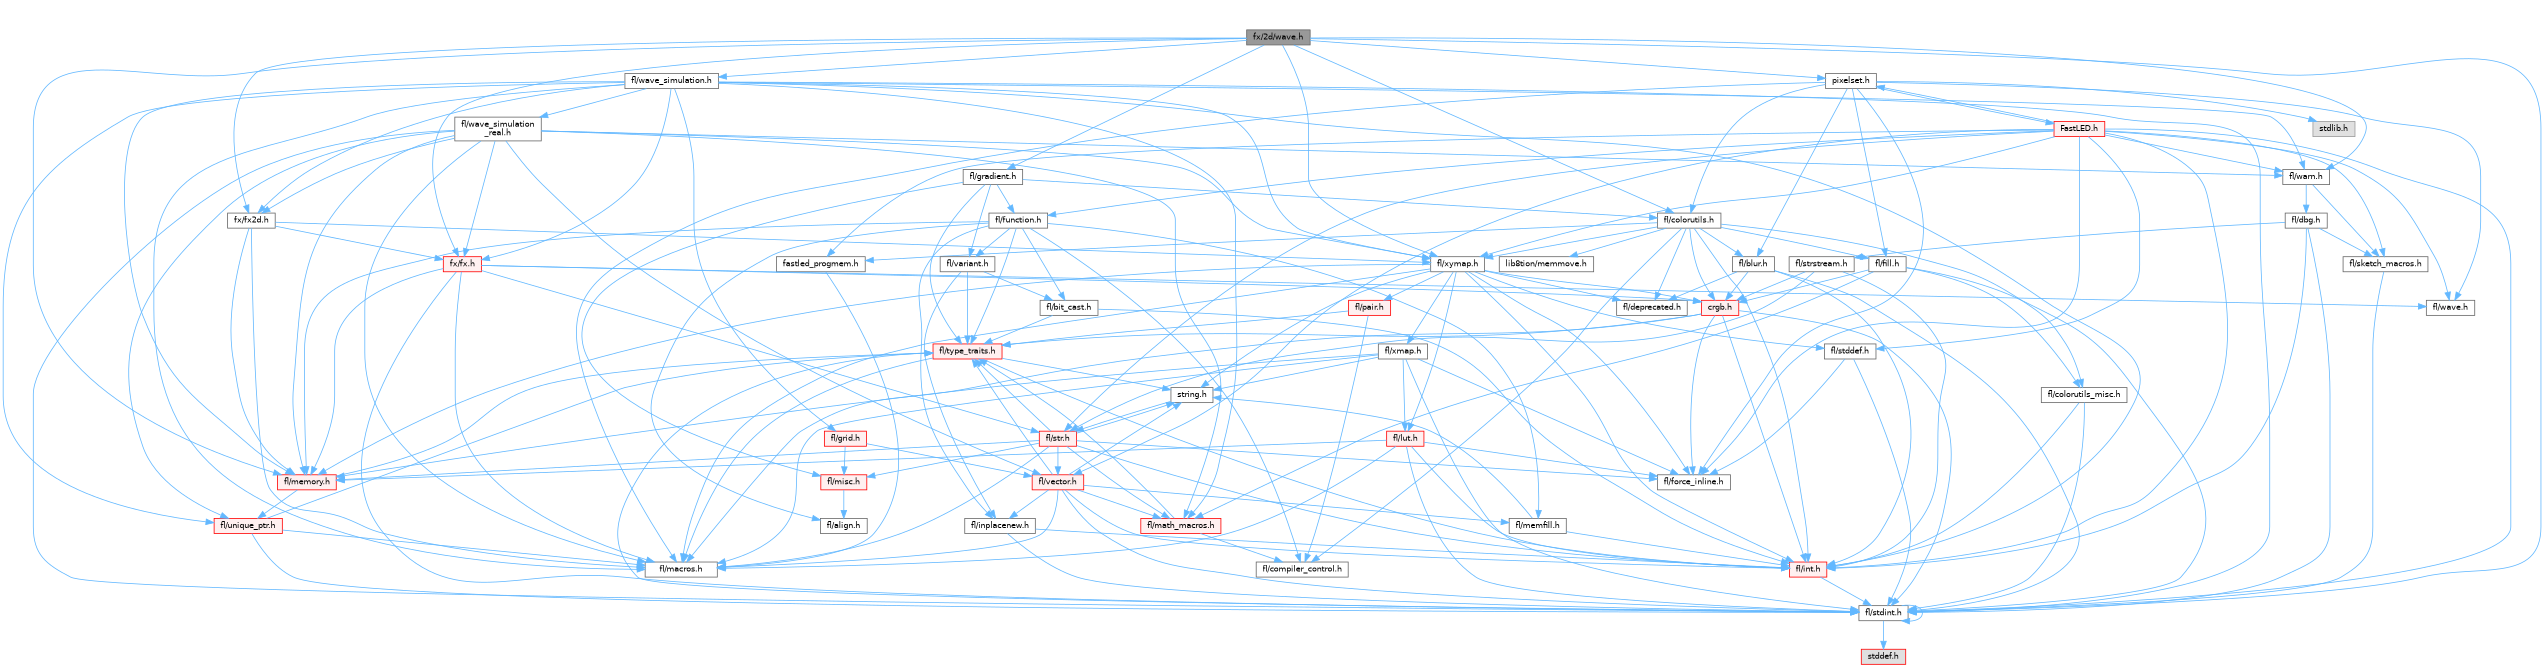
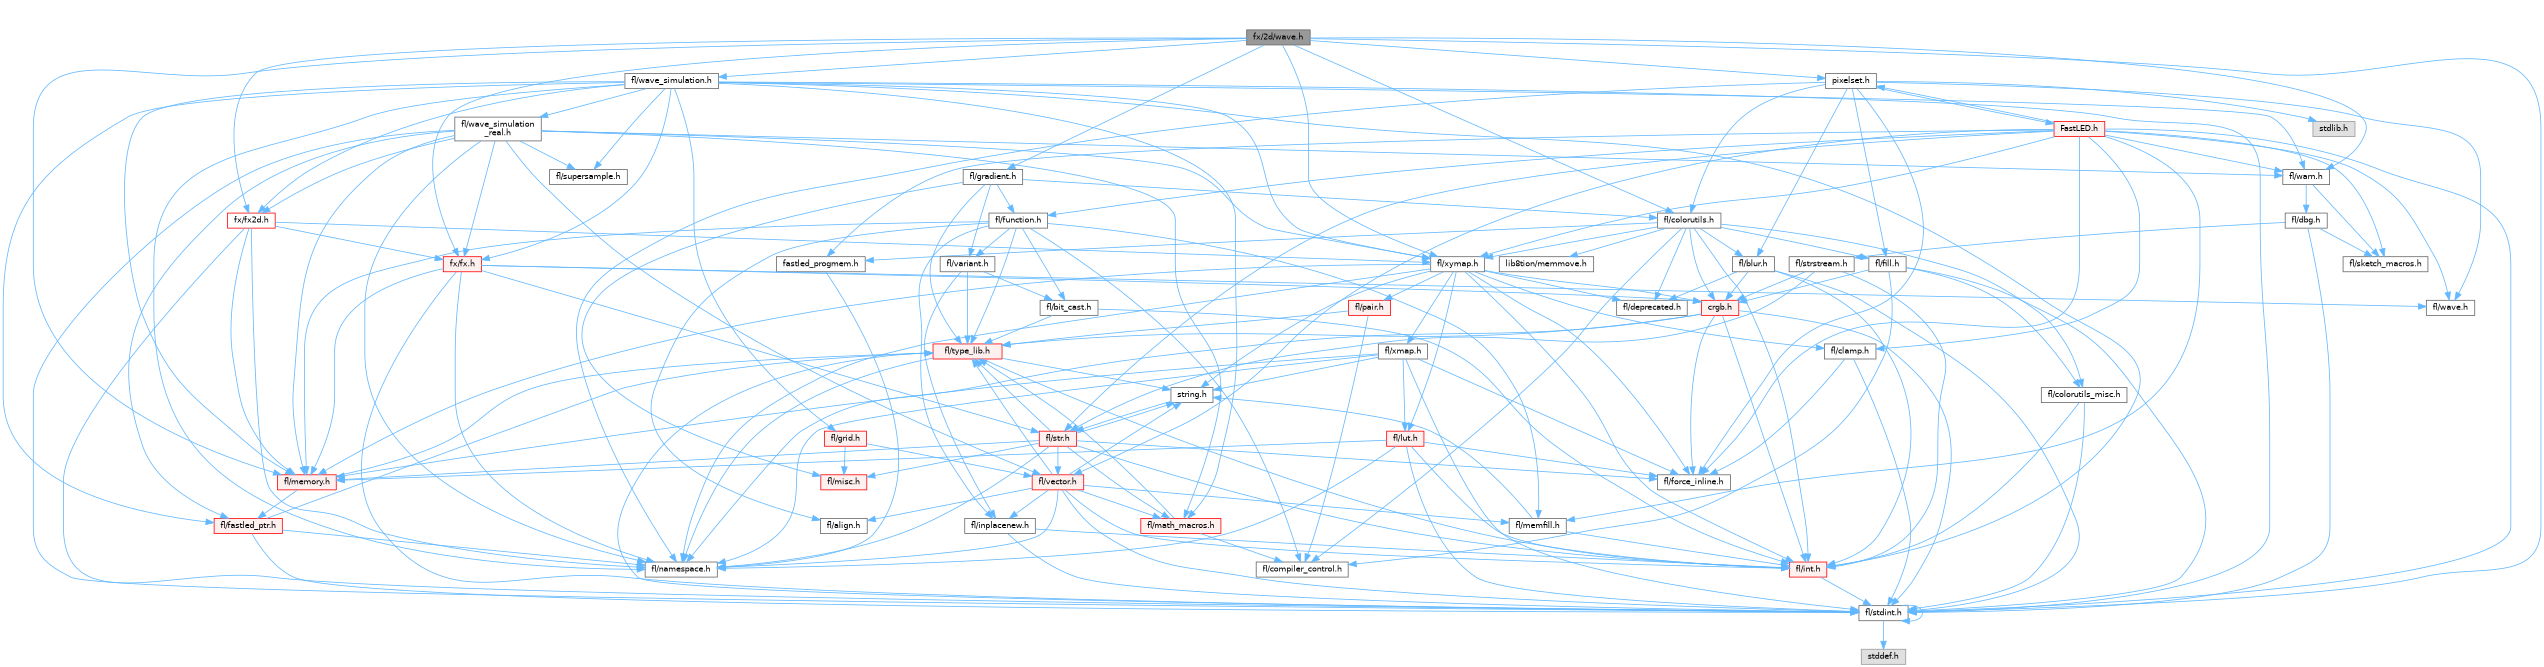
none -> (588, 177)
(251, 221) -> (251, 221)
(968, 351) -> (968, 351)
(1850, 351) -> (1850, 351)
(1551, 378) -> (1707, 504)
(2189, 447) -> (2029, 451)
(844, 500) -> (954, 504)
(2161, 503) -> none
(248, 526) -> (248, 526)
(2358, 565) -> (596, 592)
(681, 570) -> (681, 570)
(1884, 657) -> (1884, 657)
